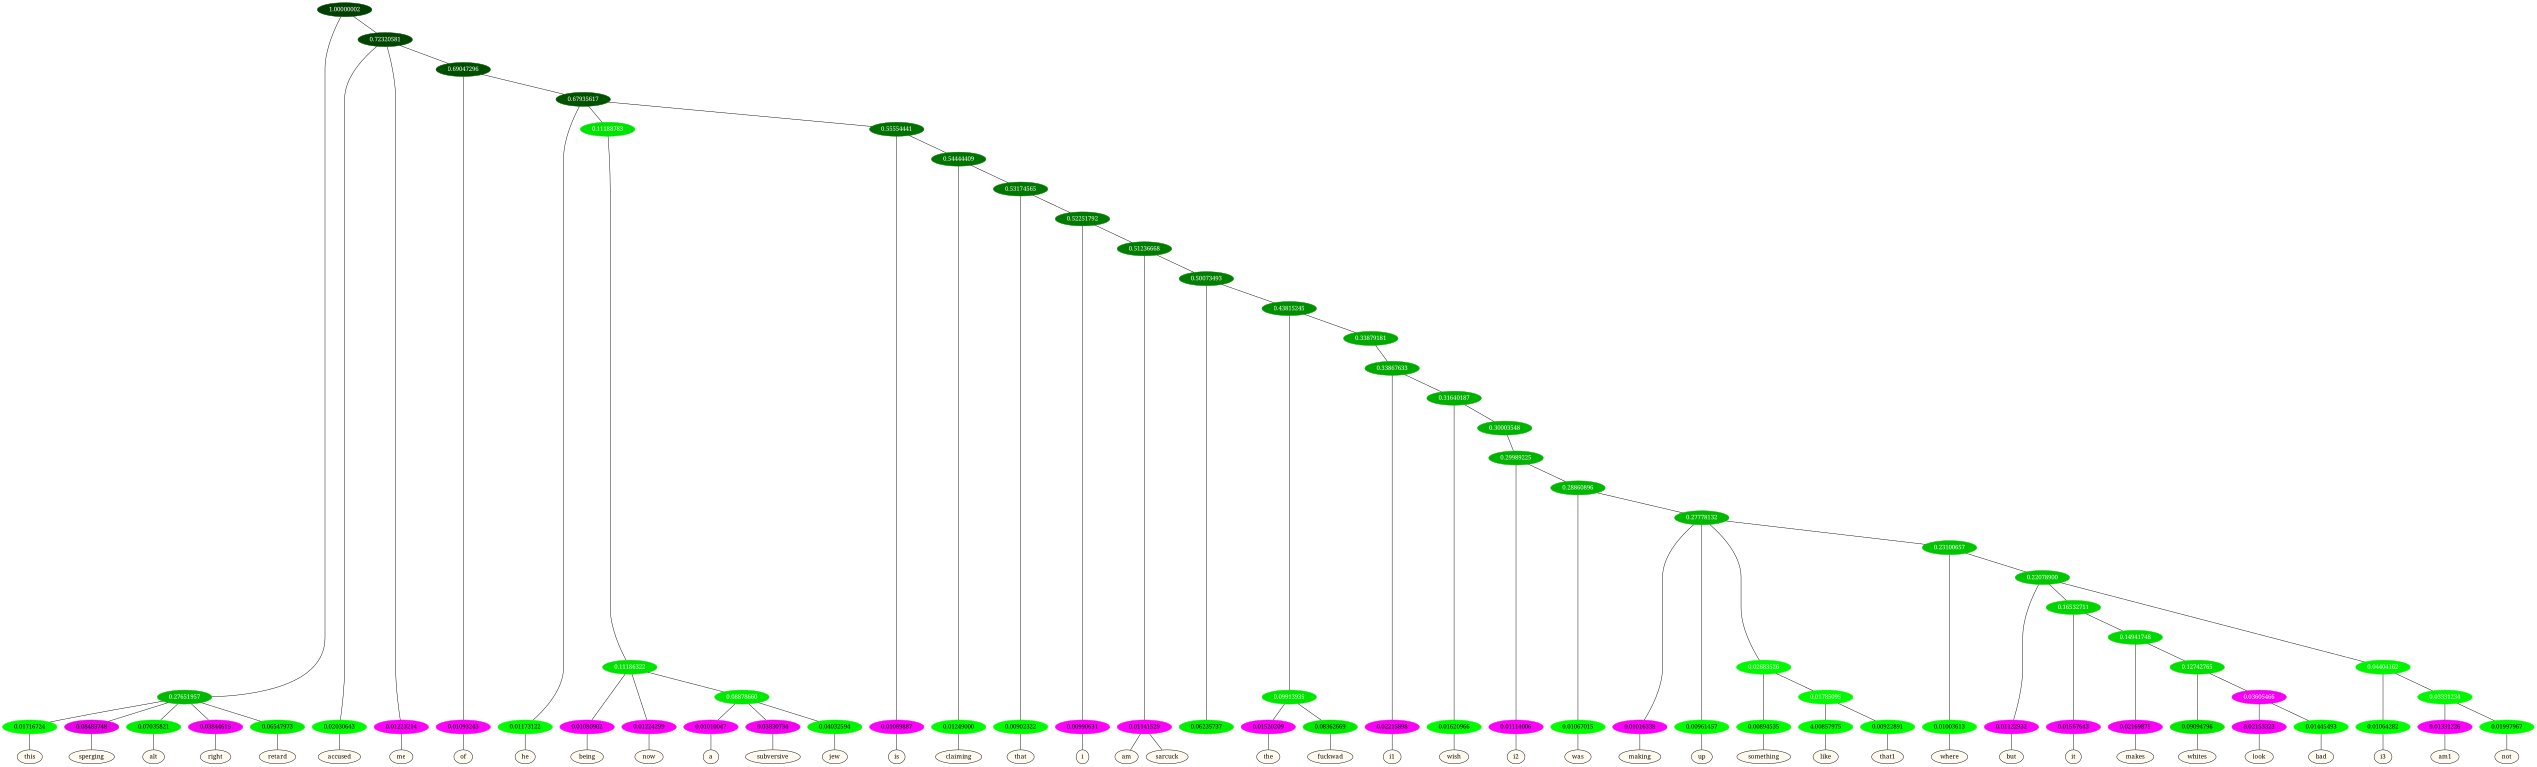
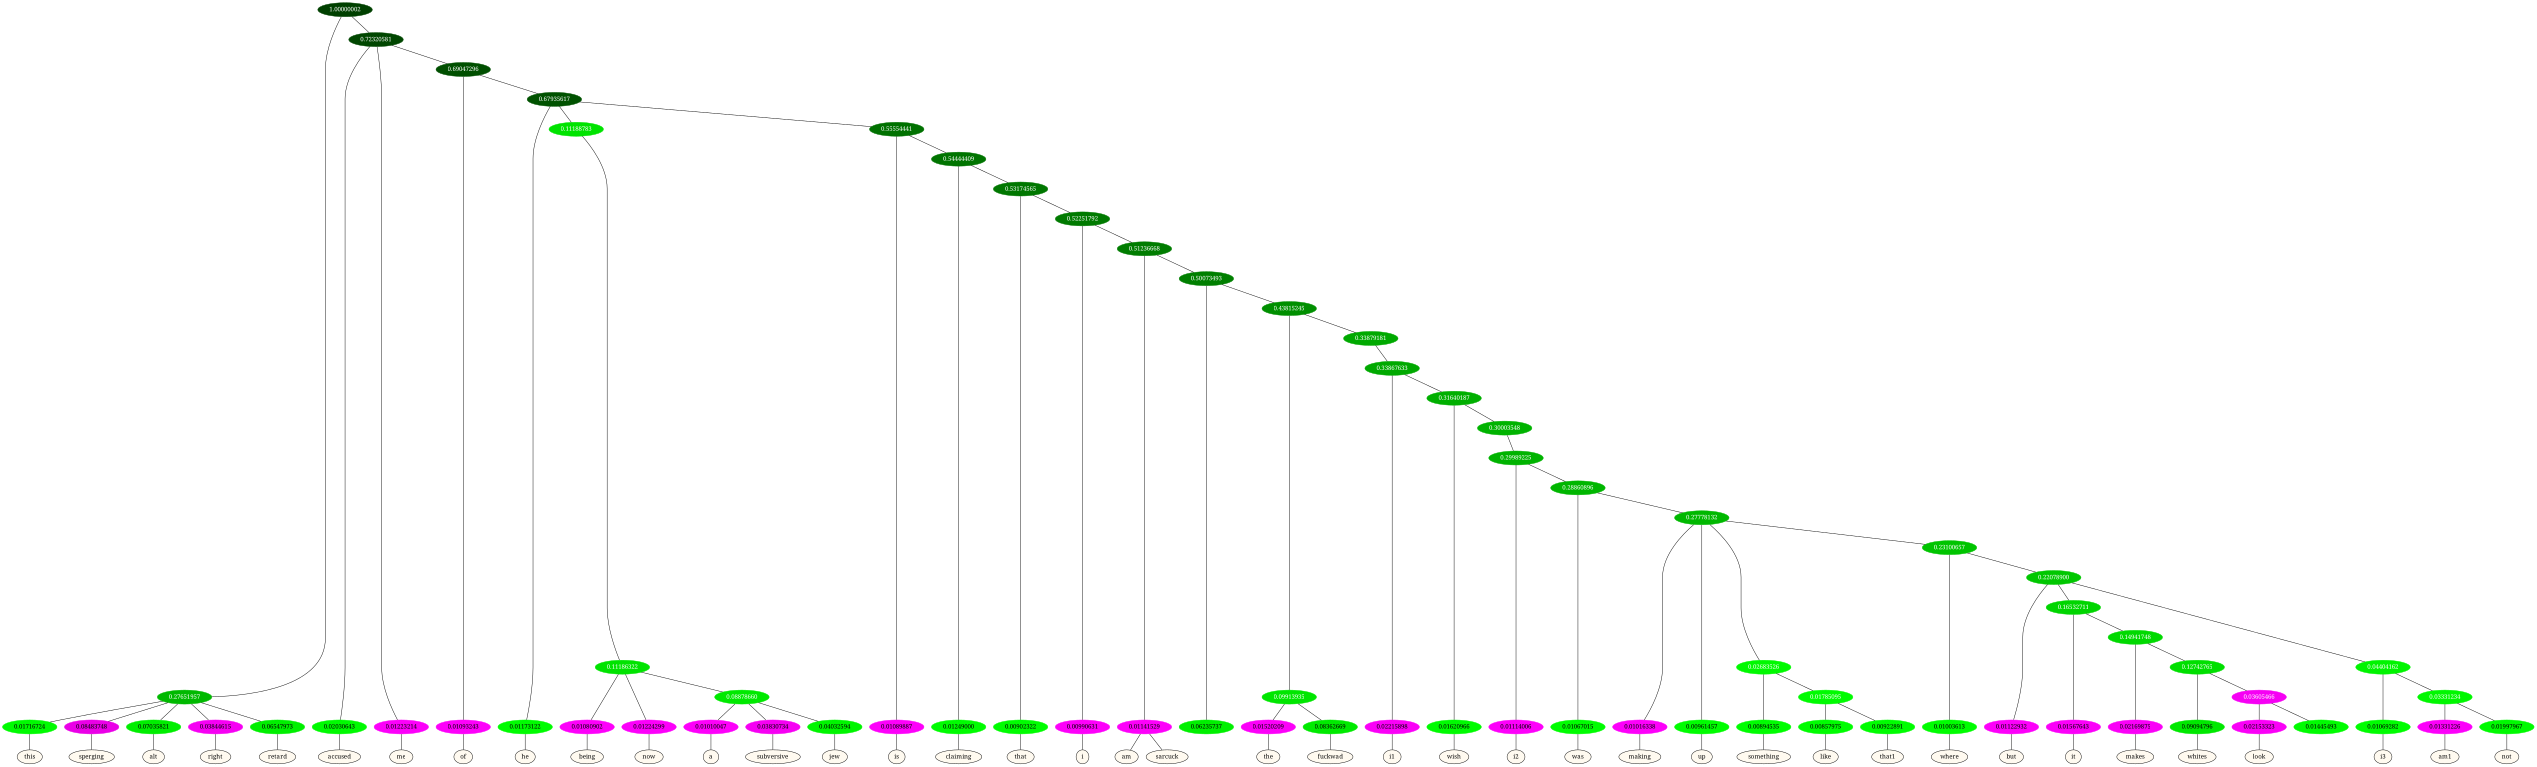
(1826, 727) -> (1826, 727)
(2259, 727) -> (2259, 727)
(2383, 727) -> (2383, 727)
(2321, 757) -> none
